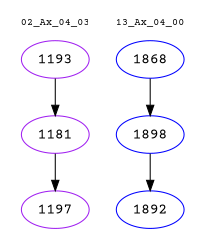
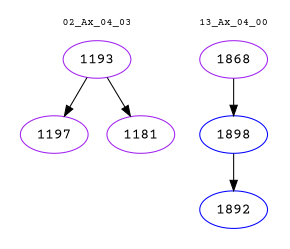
(150, 59) -> (234, 59)
(55, 167) -> (78, 92)
